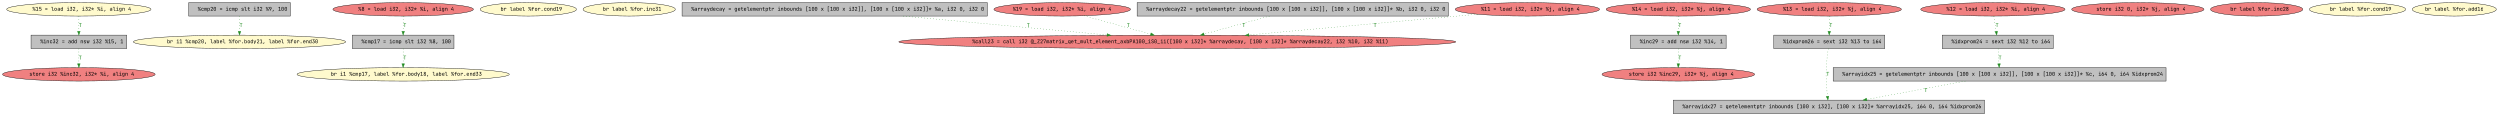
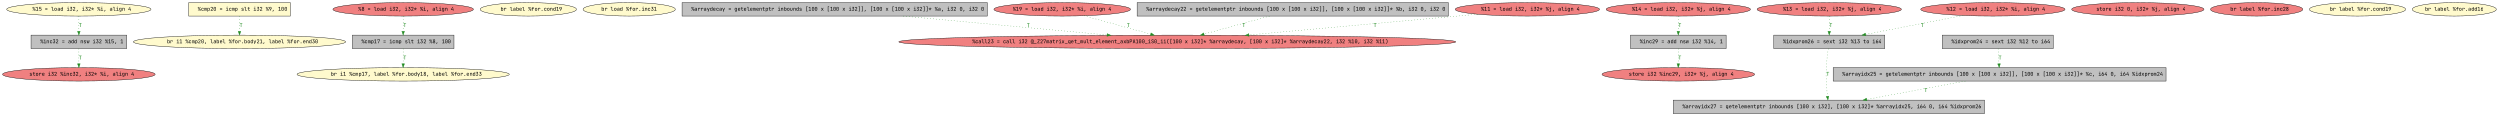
(240, 9) -> (240, 9)
(629, 9) -> (629, 9)
(1995, 24) -> (1914, 25)
